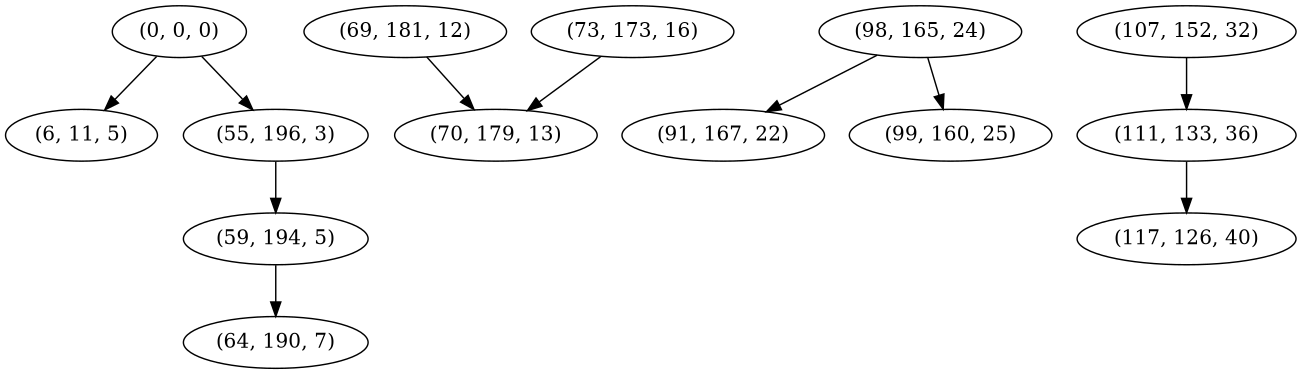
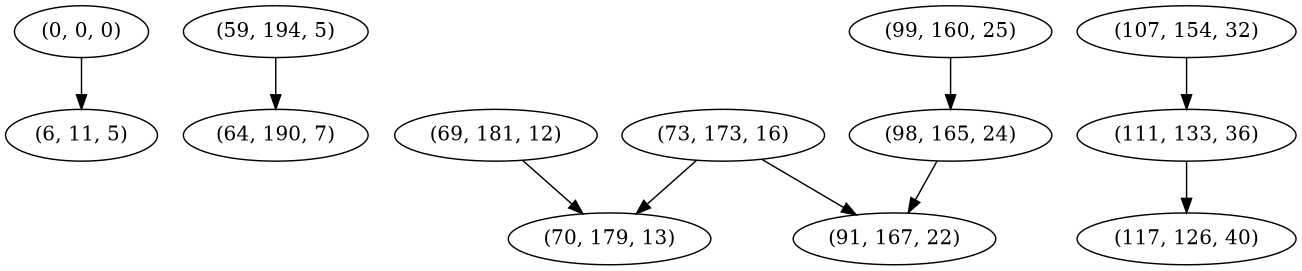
(1187, 32) -> (1187, 32)
(933, 77) -> (951, 76)
(276, 135) -> none
none -> (803, 183)
